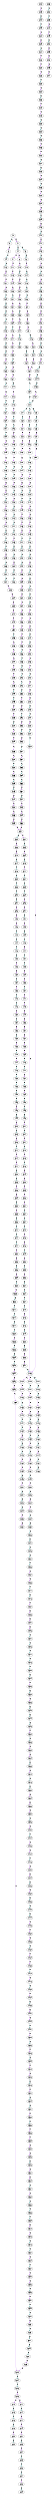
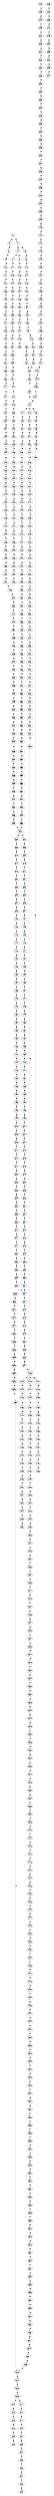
(16, 1290) -> (20, 1290)
